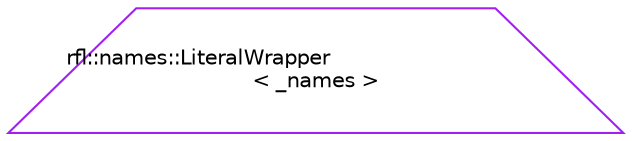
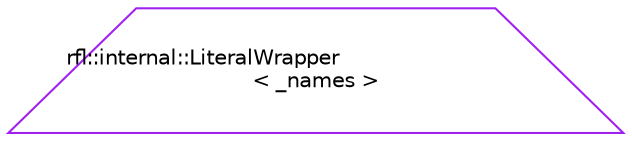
(316, 71) -> (316, 71)
